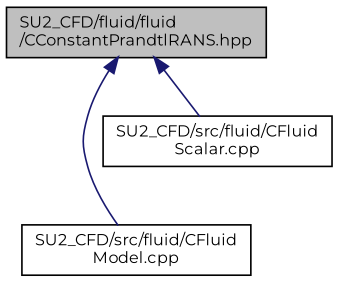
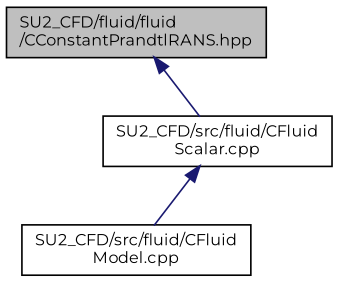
(84, 149) -> (172, 202)
